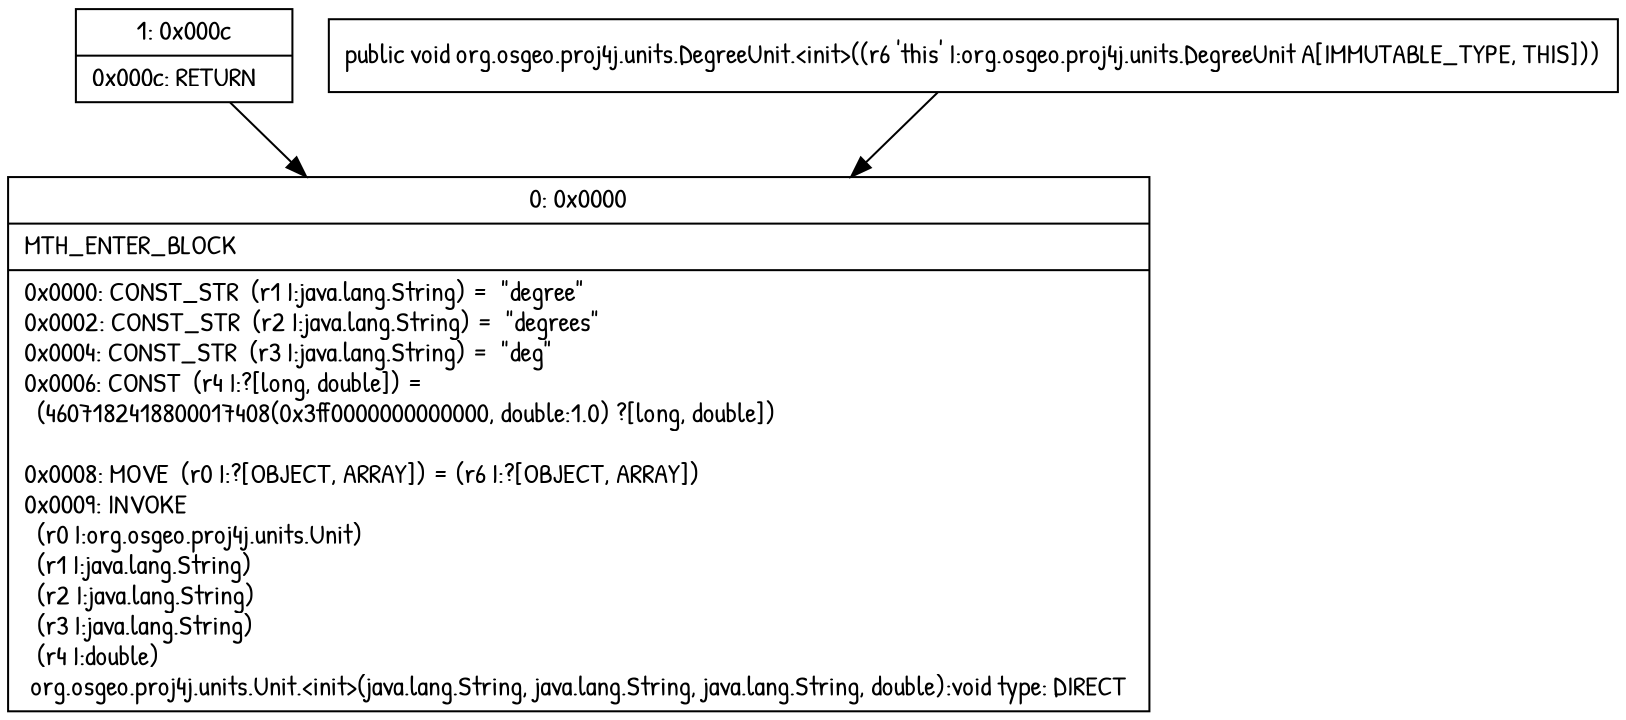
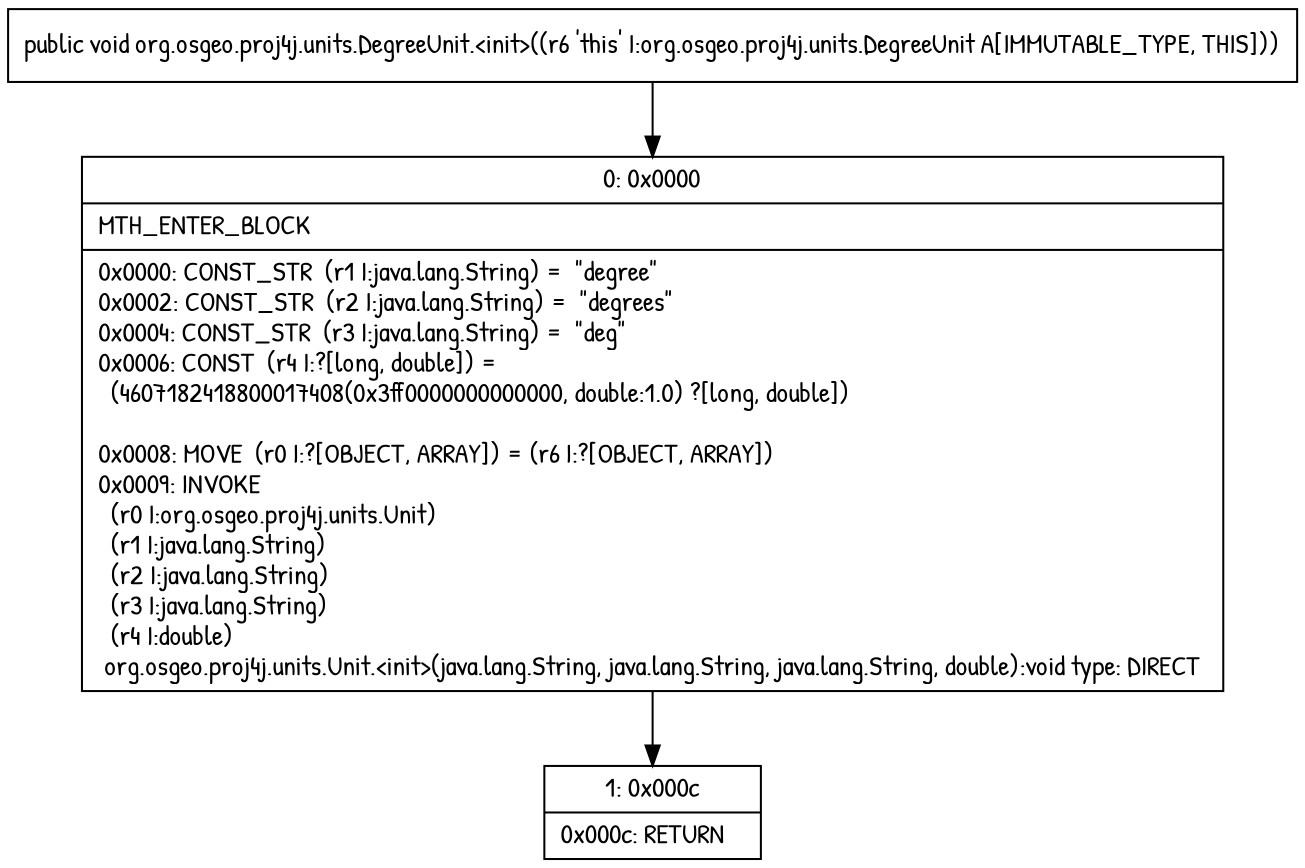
(261, 132) -> (653, 718)
